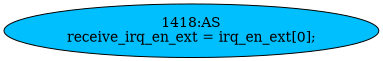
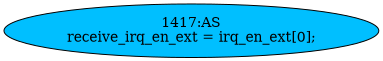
(191, 31) -> (191, 31)
